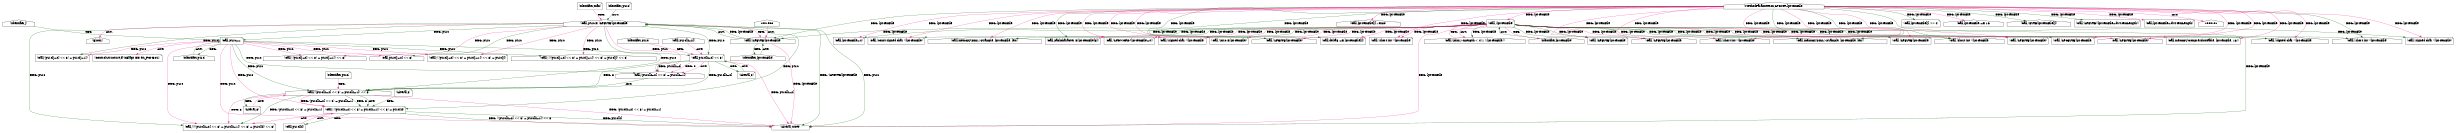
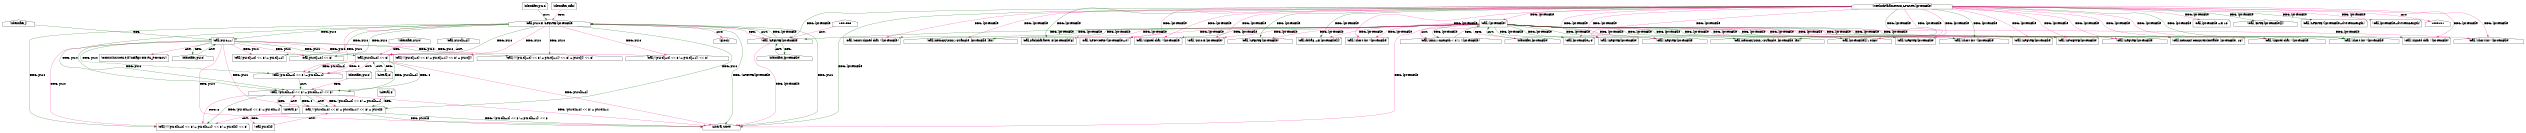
(1921, 23) -> none
(1974, 23) -> (2212, 23)
(1455, 28) -> (1465, 30)
none -> (1657, 35)
(329, 119) -> (273, 114)
